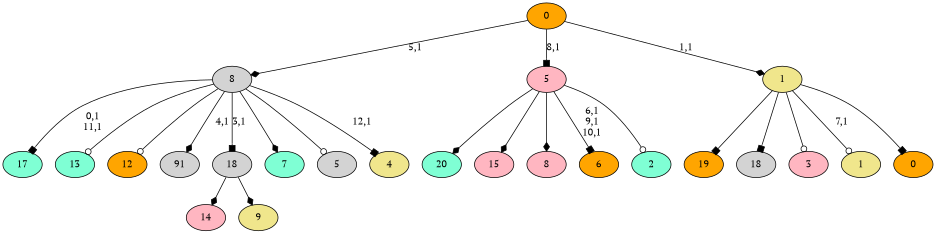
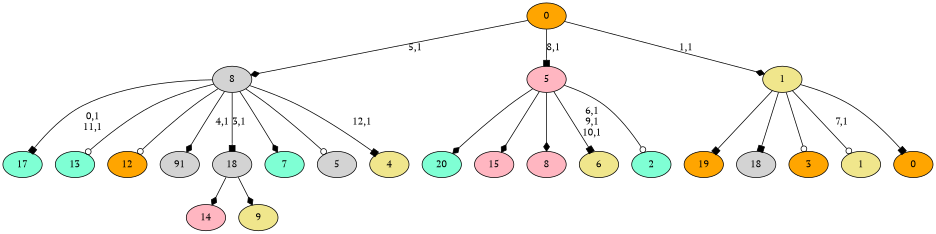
(599, 164) -> (599, 164)
(809, 164) -> (809, 164)
